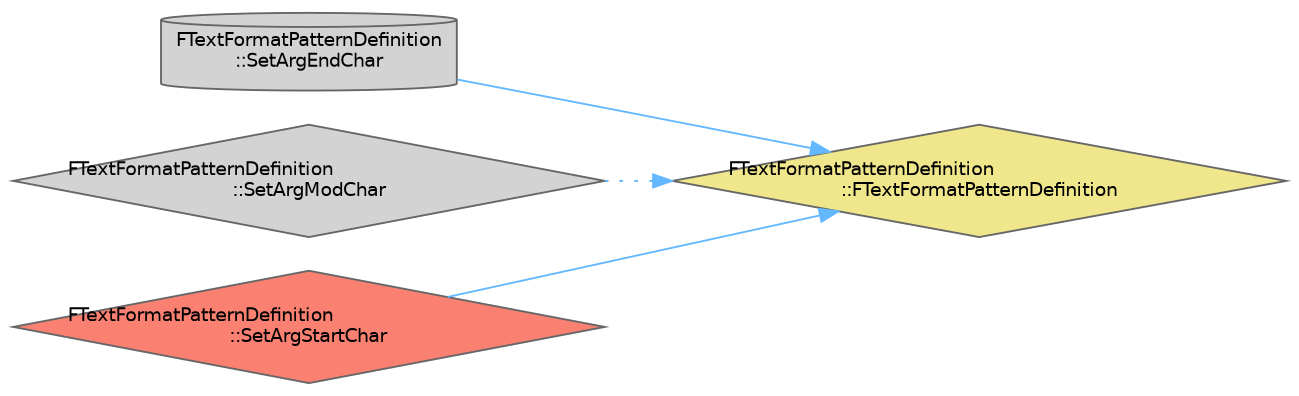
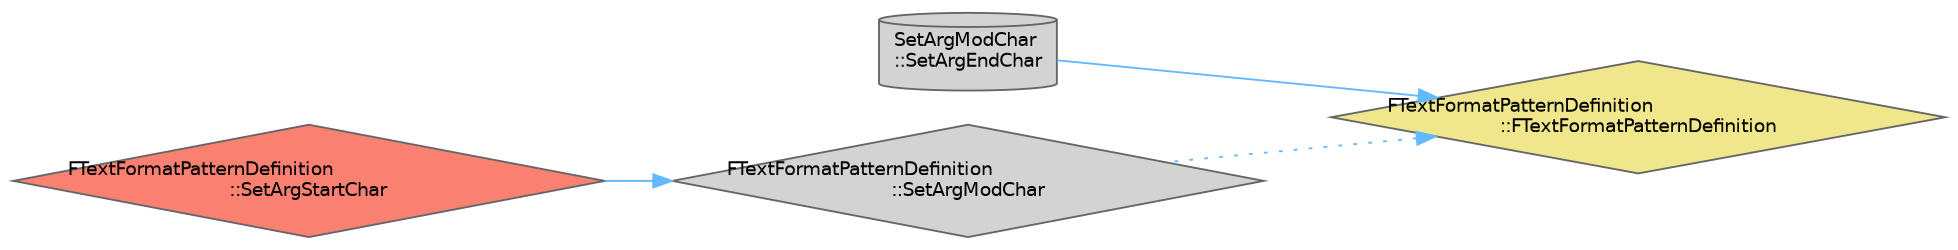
(309, 52) -> (968, 52)
(634, 256) -> (629, 181)
